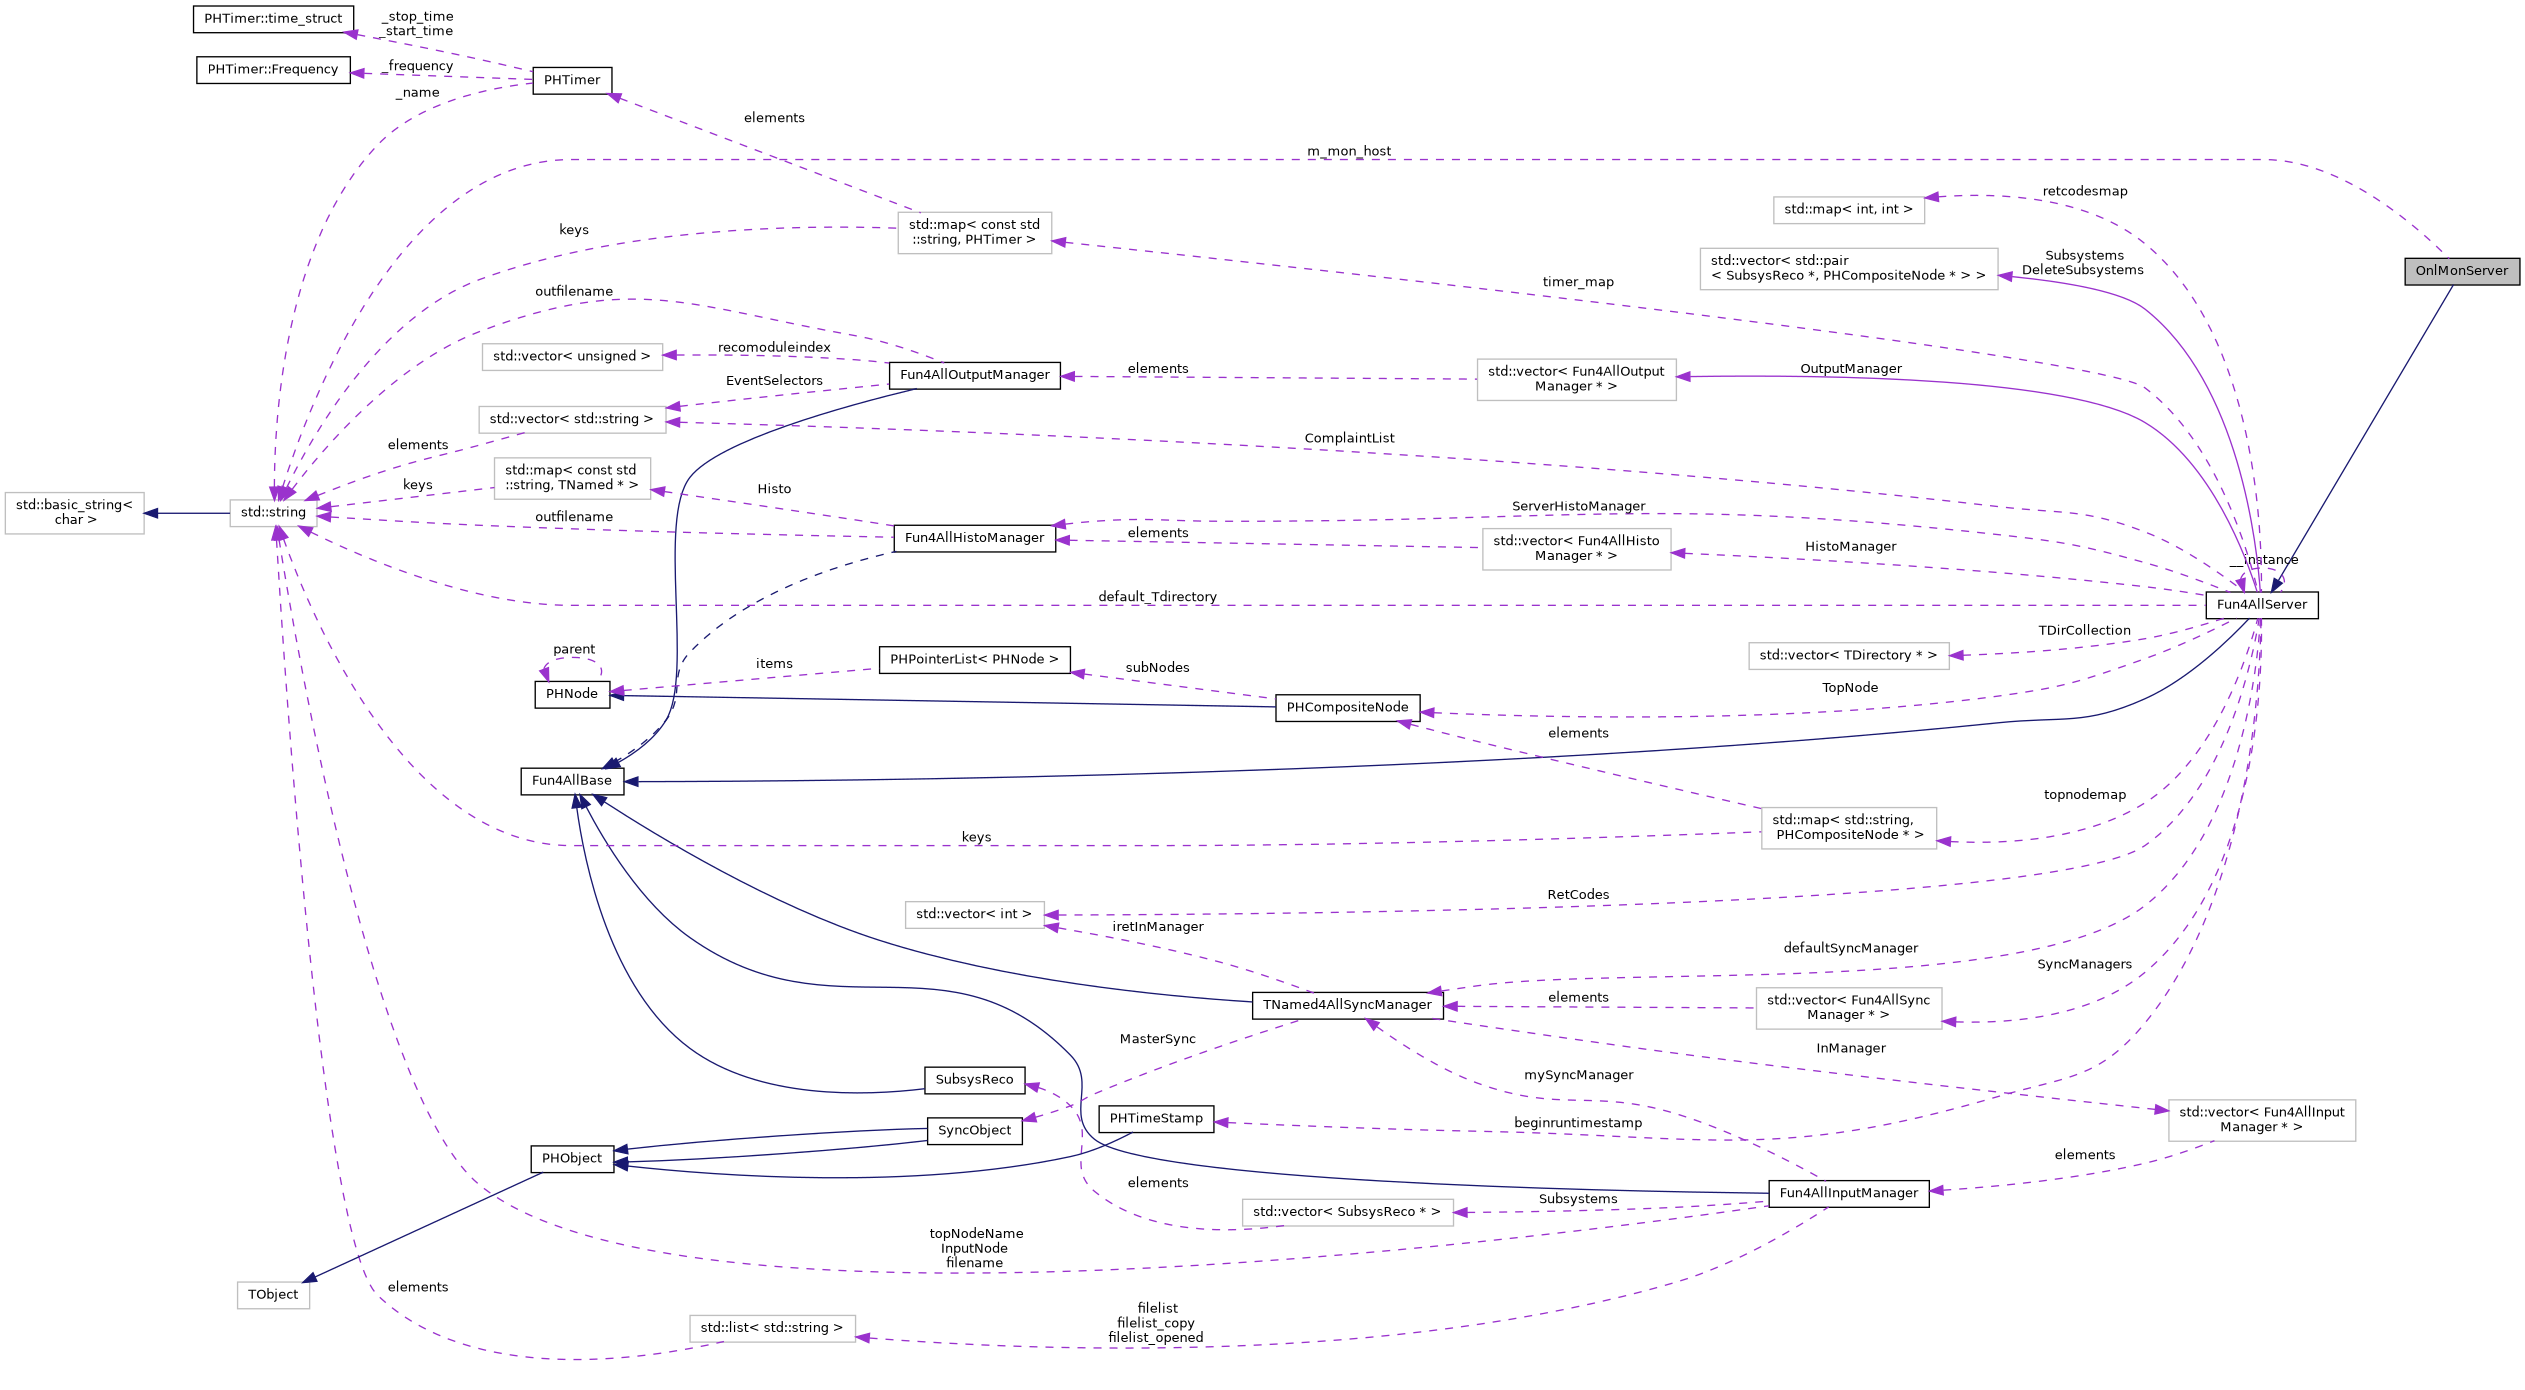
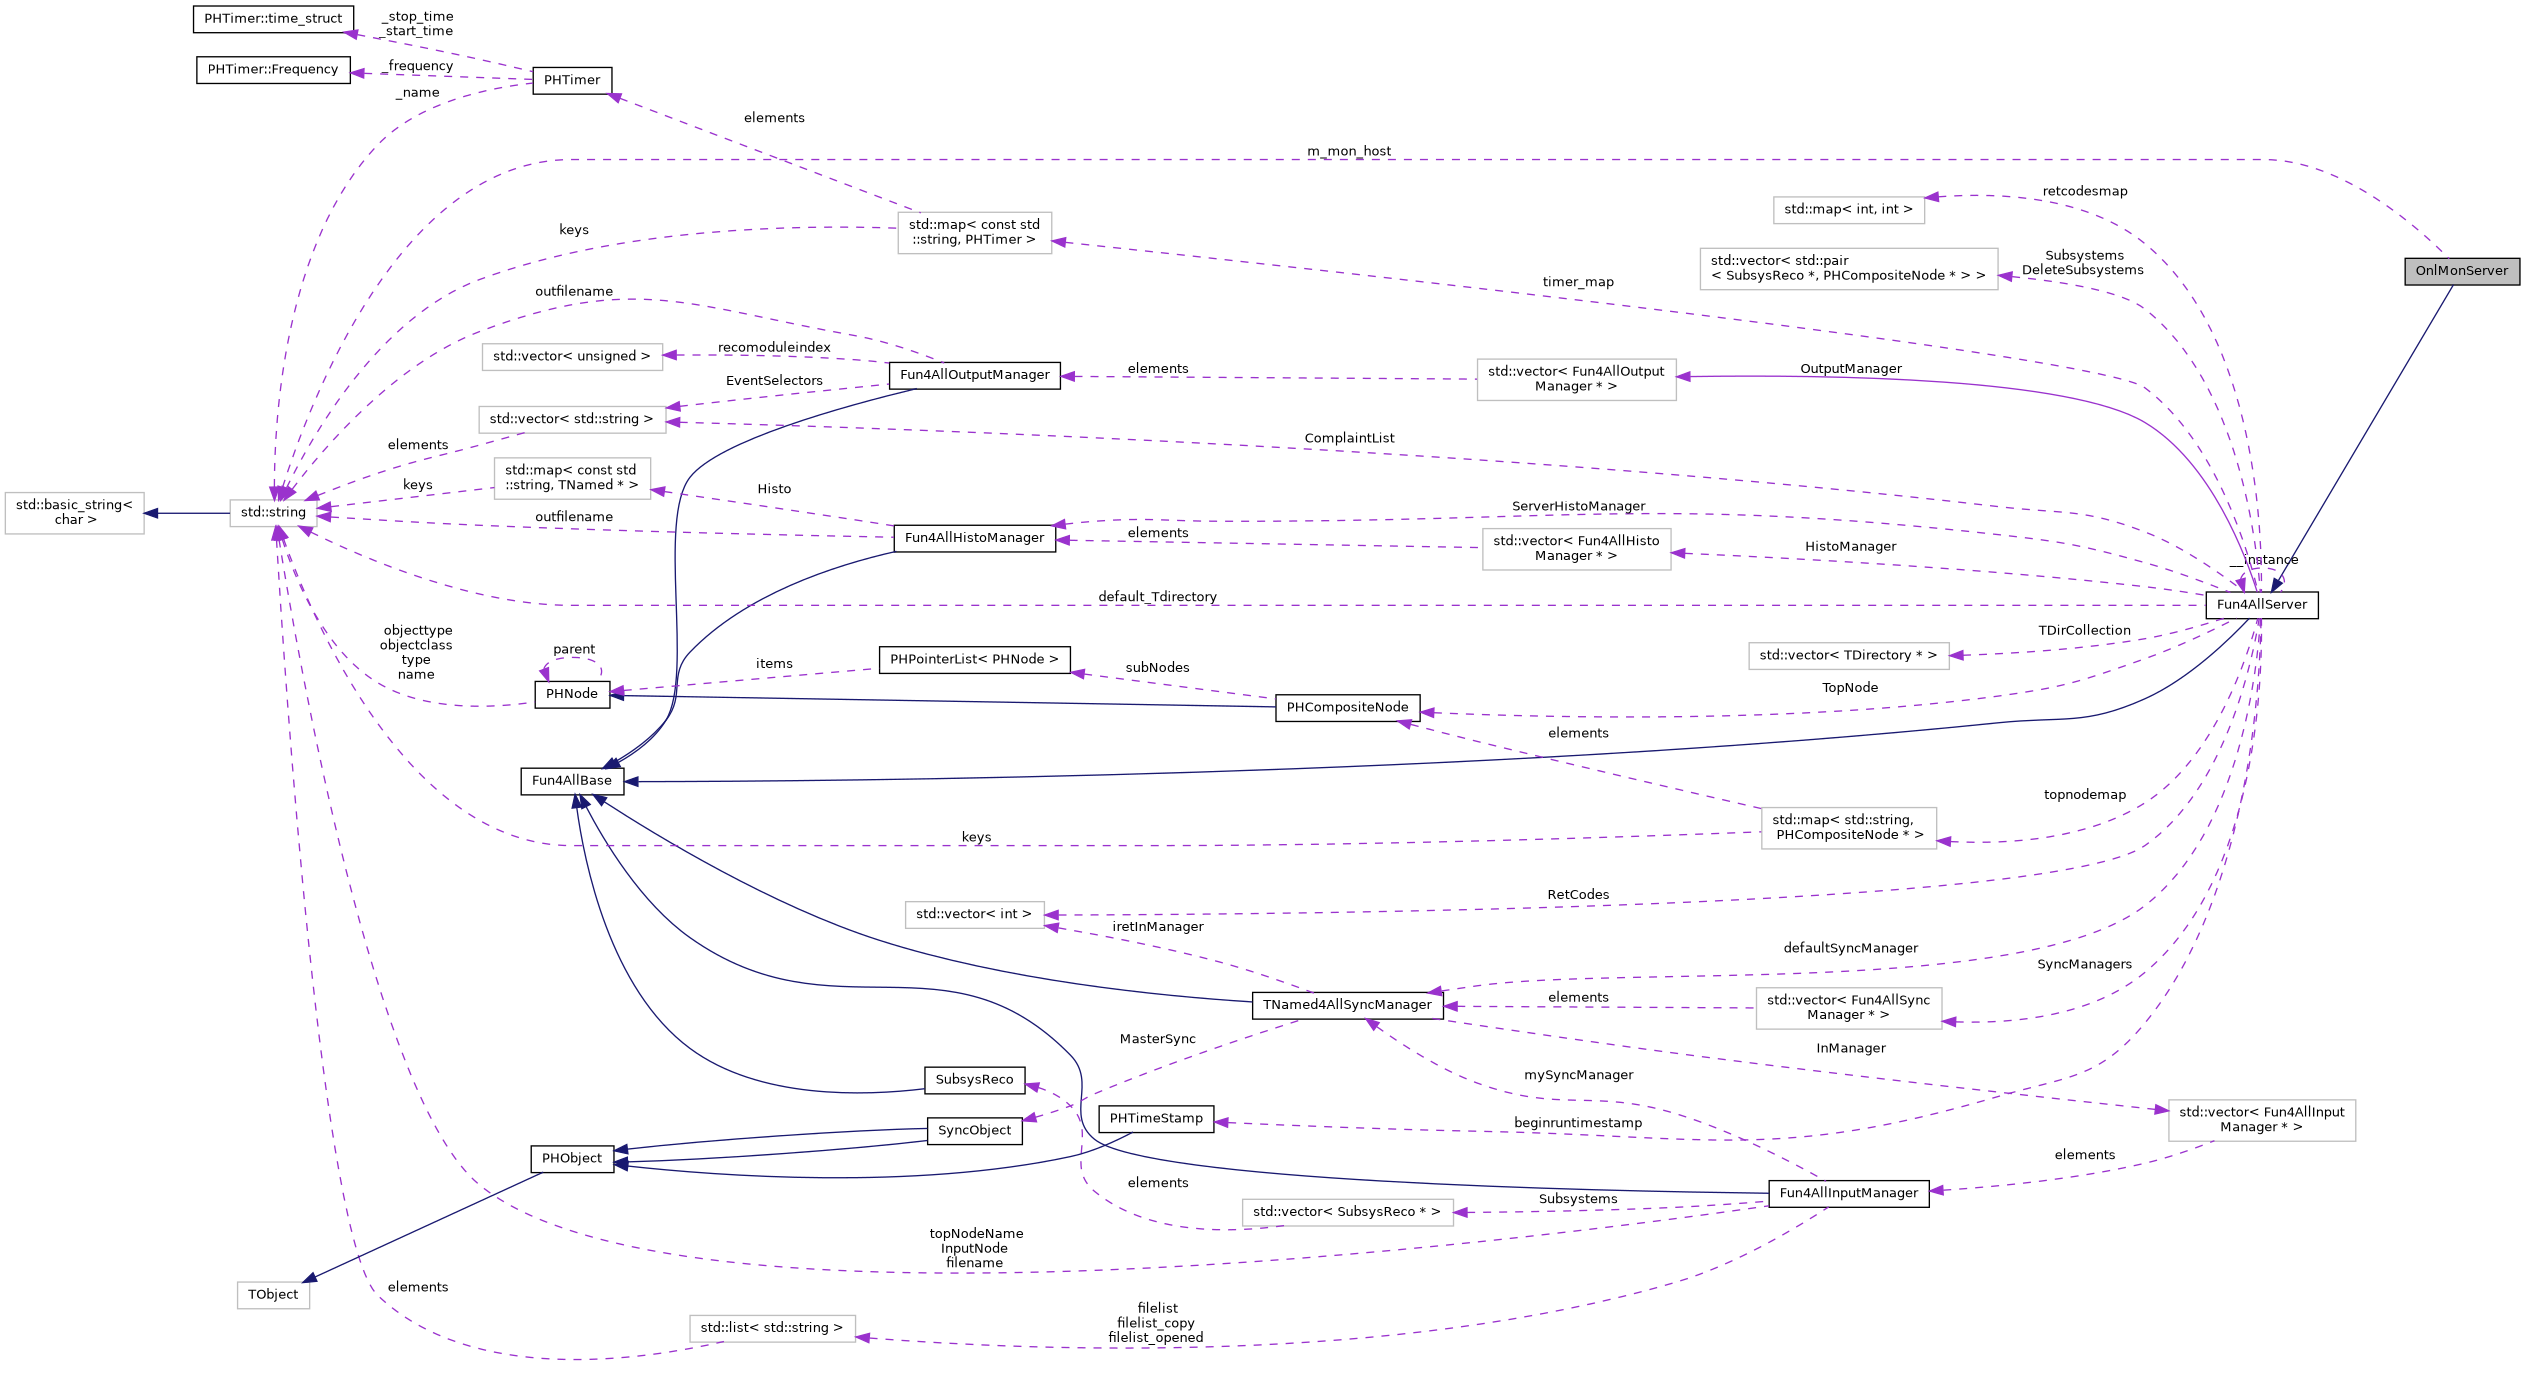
(2201, 376) -> (2201, 376)
(725, 622) -> (725, 622)
none -> (372, 679)
